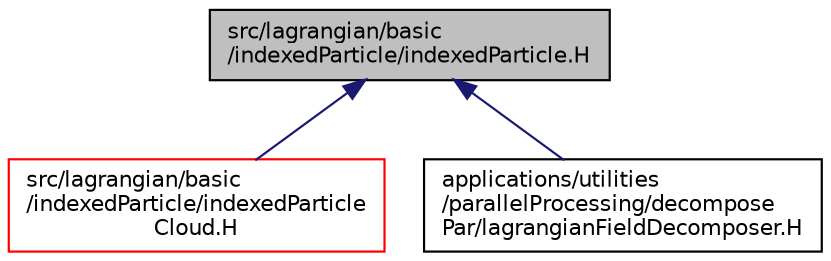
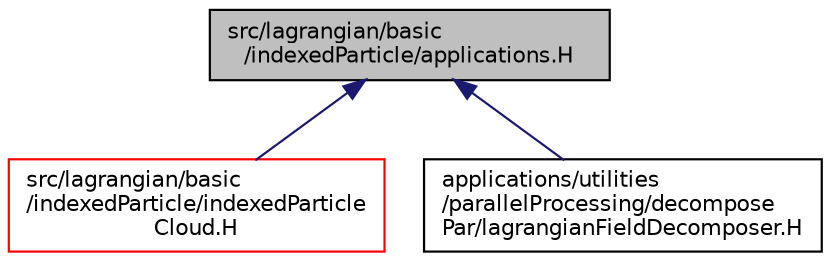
(410, 45) -> (410, 45)
